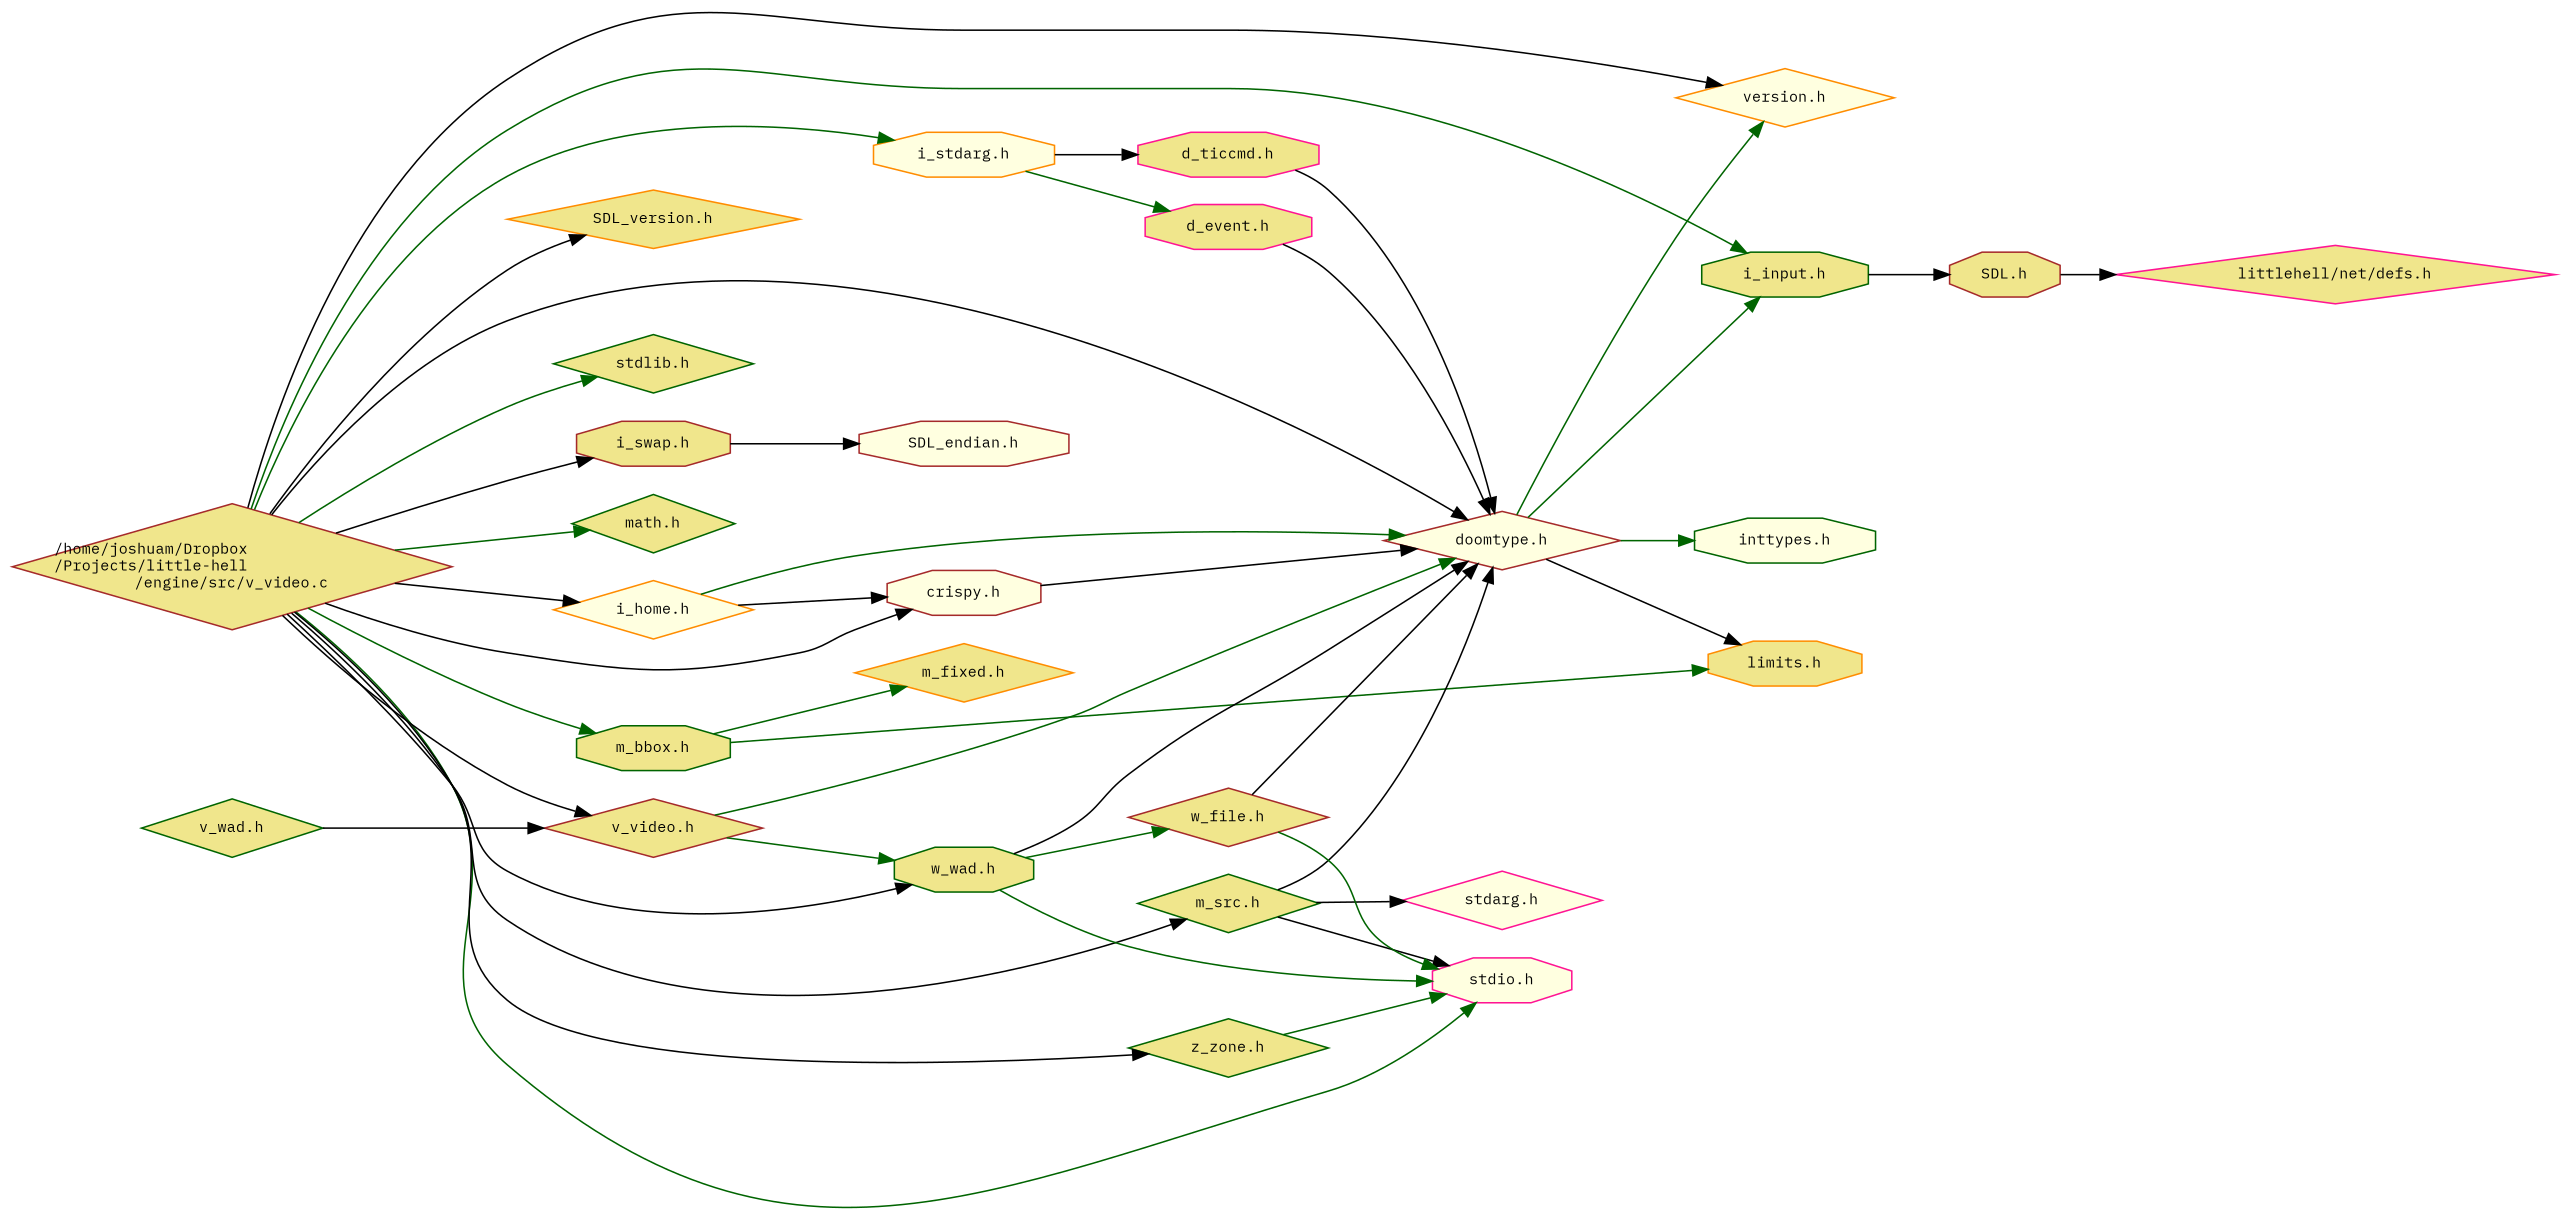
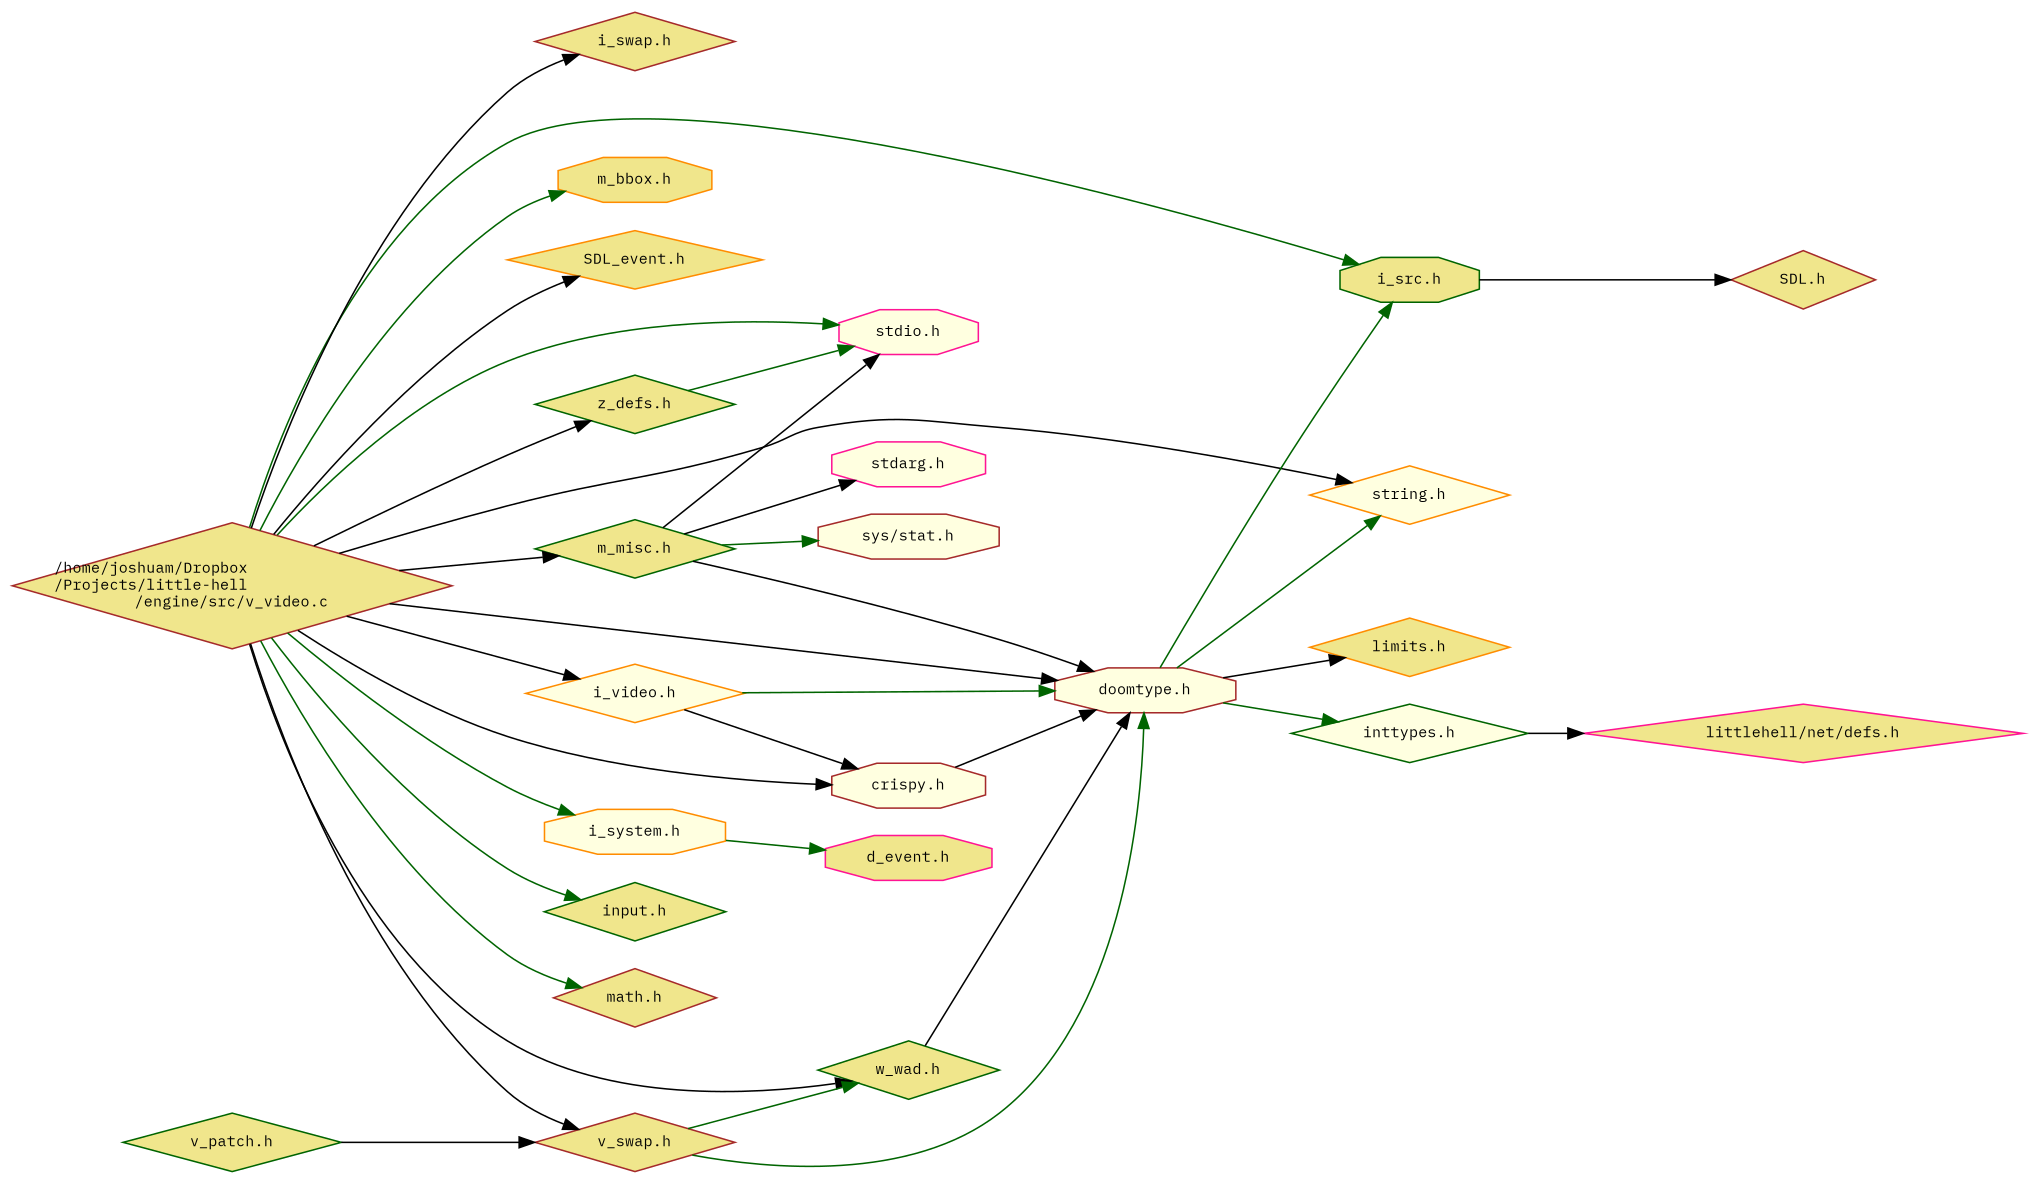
(1785, 98) -> (1410, 495)
(964, 155) -> (635, 832)
(1228, 155) -> none
(653, 219) -> (635, 260)
(1785, 275) -> (1410, 280)
(2005, 275) -> (1803, 280)
(2080, 275) -> (1548, 733)
(1403, 356) -> none
(653, 364) -> (635, 912)
(653, 444) -> (635, 42)
(964, 444) -> none
(653, 524) -> (635, 998)
none -> (909, 537)
(1502, 541) -> (1145, 690)
(1785, 541) -> (1410, 733)
(653, 610) -> (635, 693)
(1785, 664) -> (1410, 647)
(964, 673) -> none
(1211, 706) -> none
(653, 748) -> (635, 180)
(1228, 817) -> none
(232, 828) -> (232, 1142)
(653, 828) -> (635, 1142)
(964, 870) -> (909, 1070)
(1502, 900) -> (909, 464)
(1228, 903) -> (635, 549)
(1202, 962) -> none
(1228, 1048) -> (635, 404)
